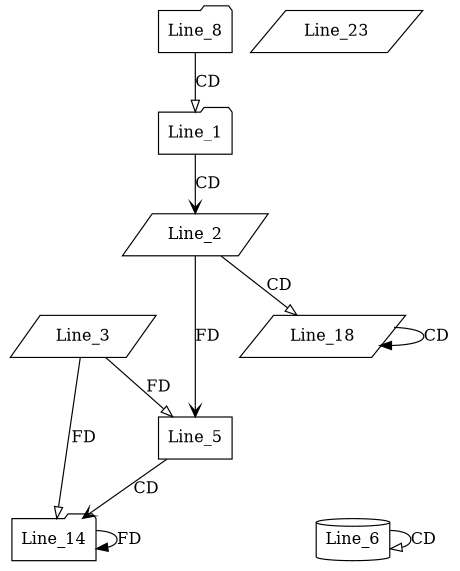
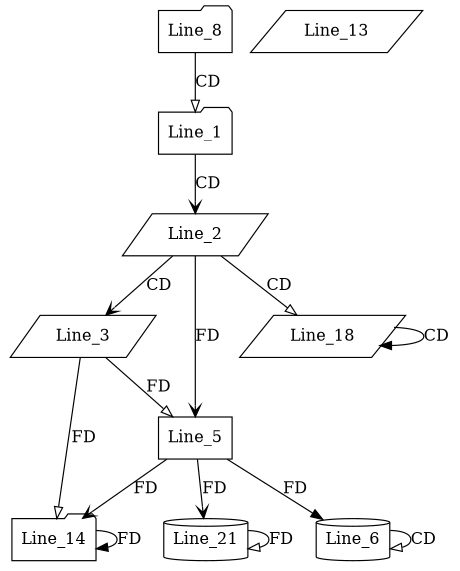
(337, 32) -> (337, 32)
none -> (144, 282)
none -> (270, 486)
(146, 489) -> (146, 489)
none -> (206, 540)
